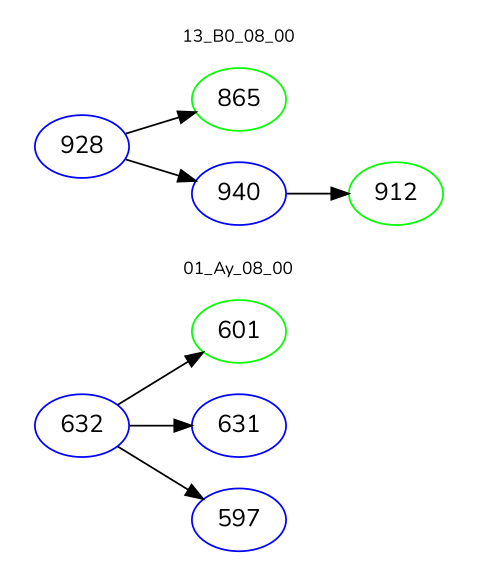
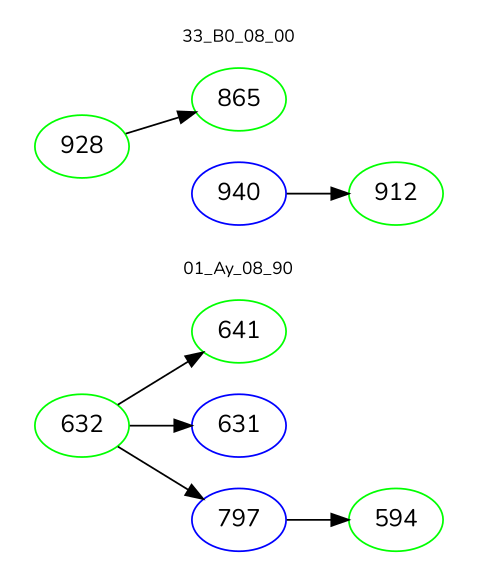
(239, 38) -> (239, 38)
(82, 147) -> (82, 147)
(152, 168) -> none
(239, 270) -> (239, 270)
(239, 331) -> (239, 331)
(82, 426) -> (82, 426)
(239, 520) -> (239, 520)
none -> (396, 520)
